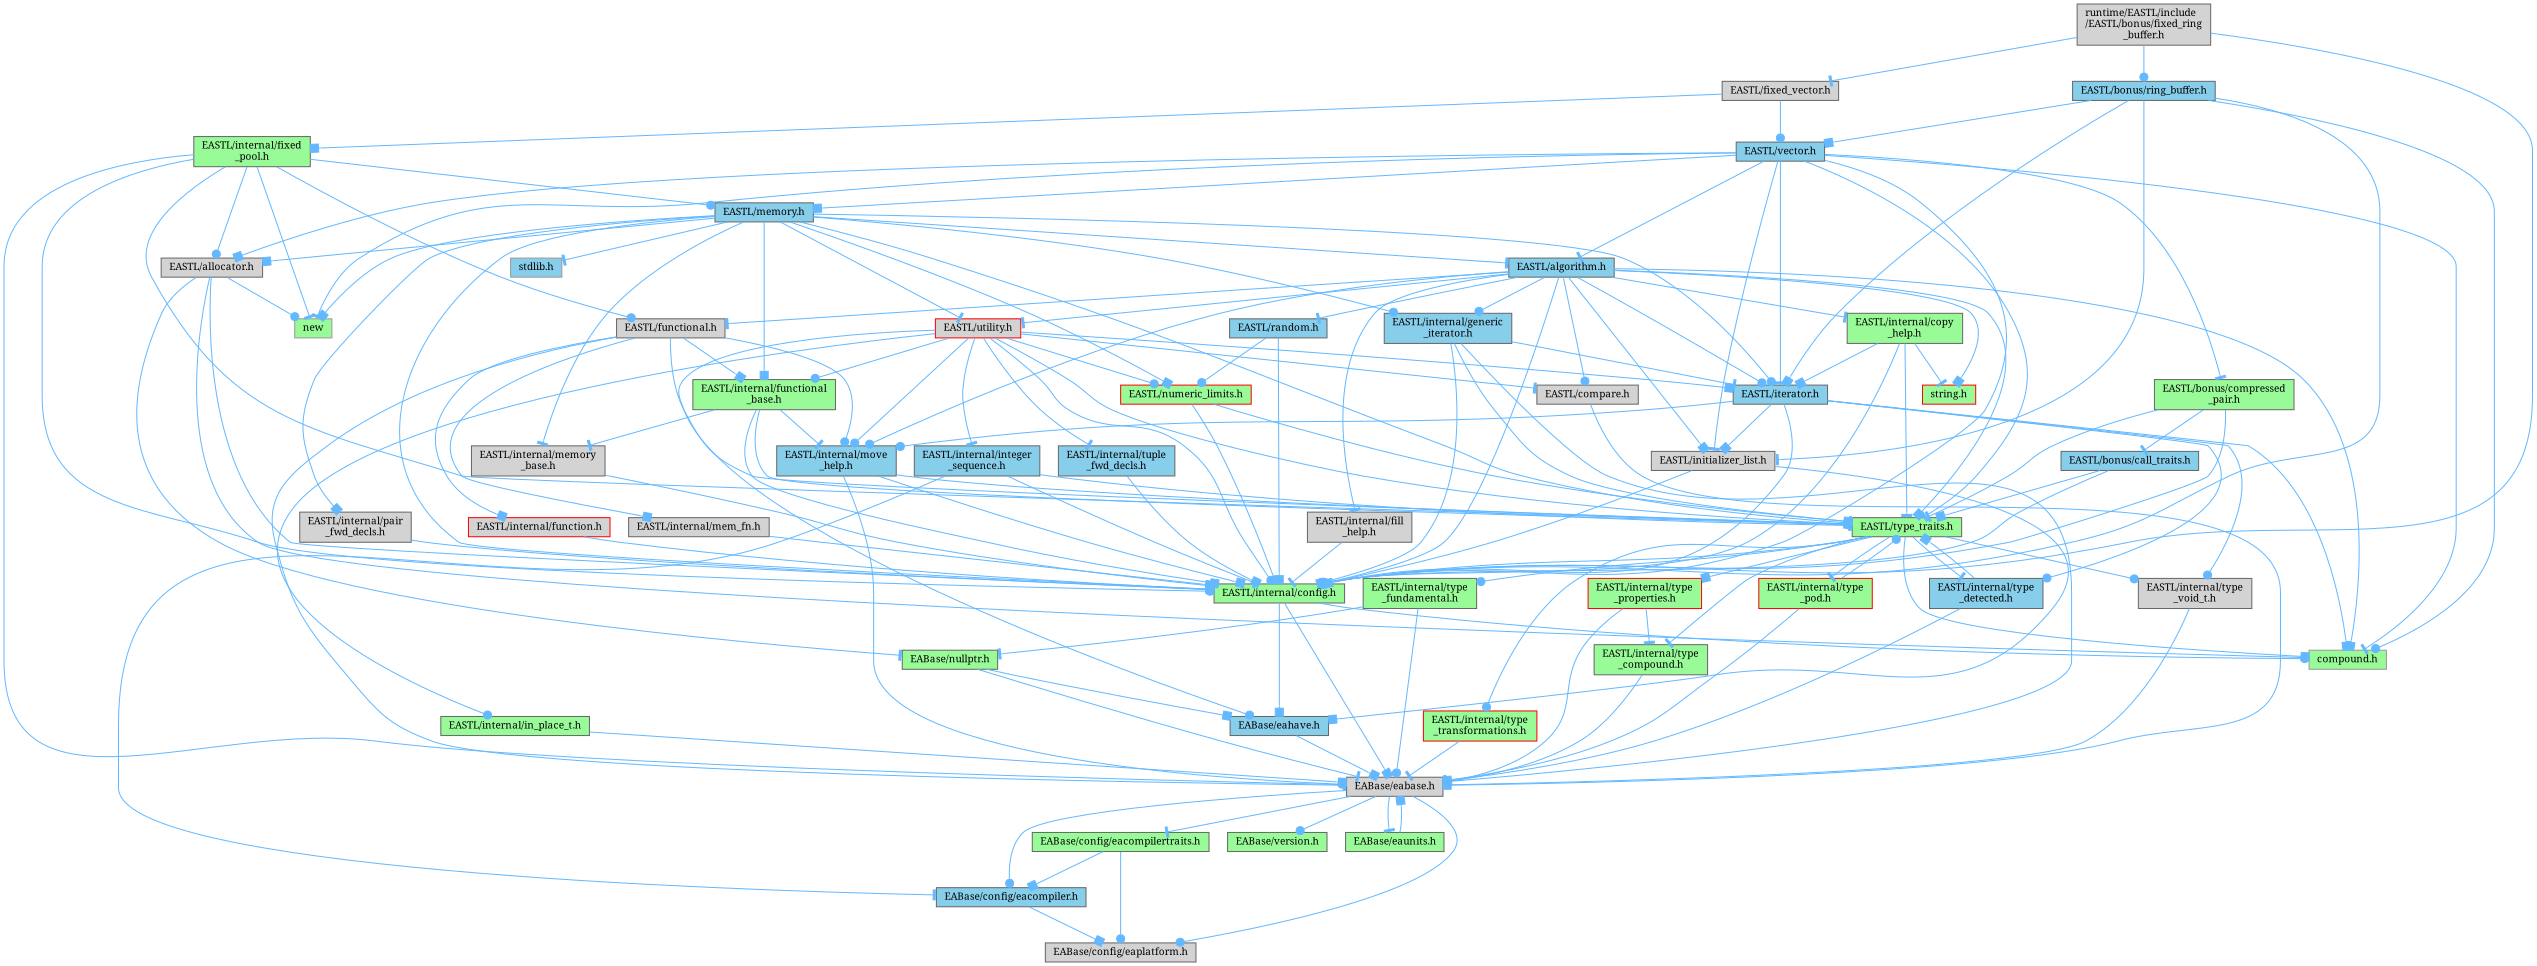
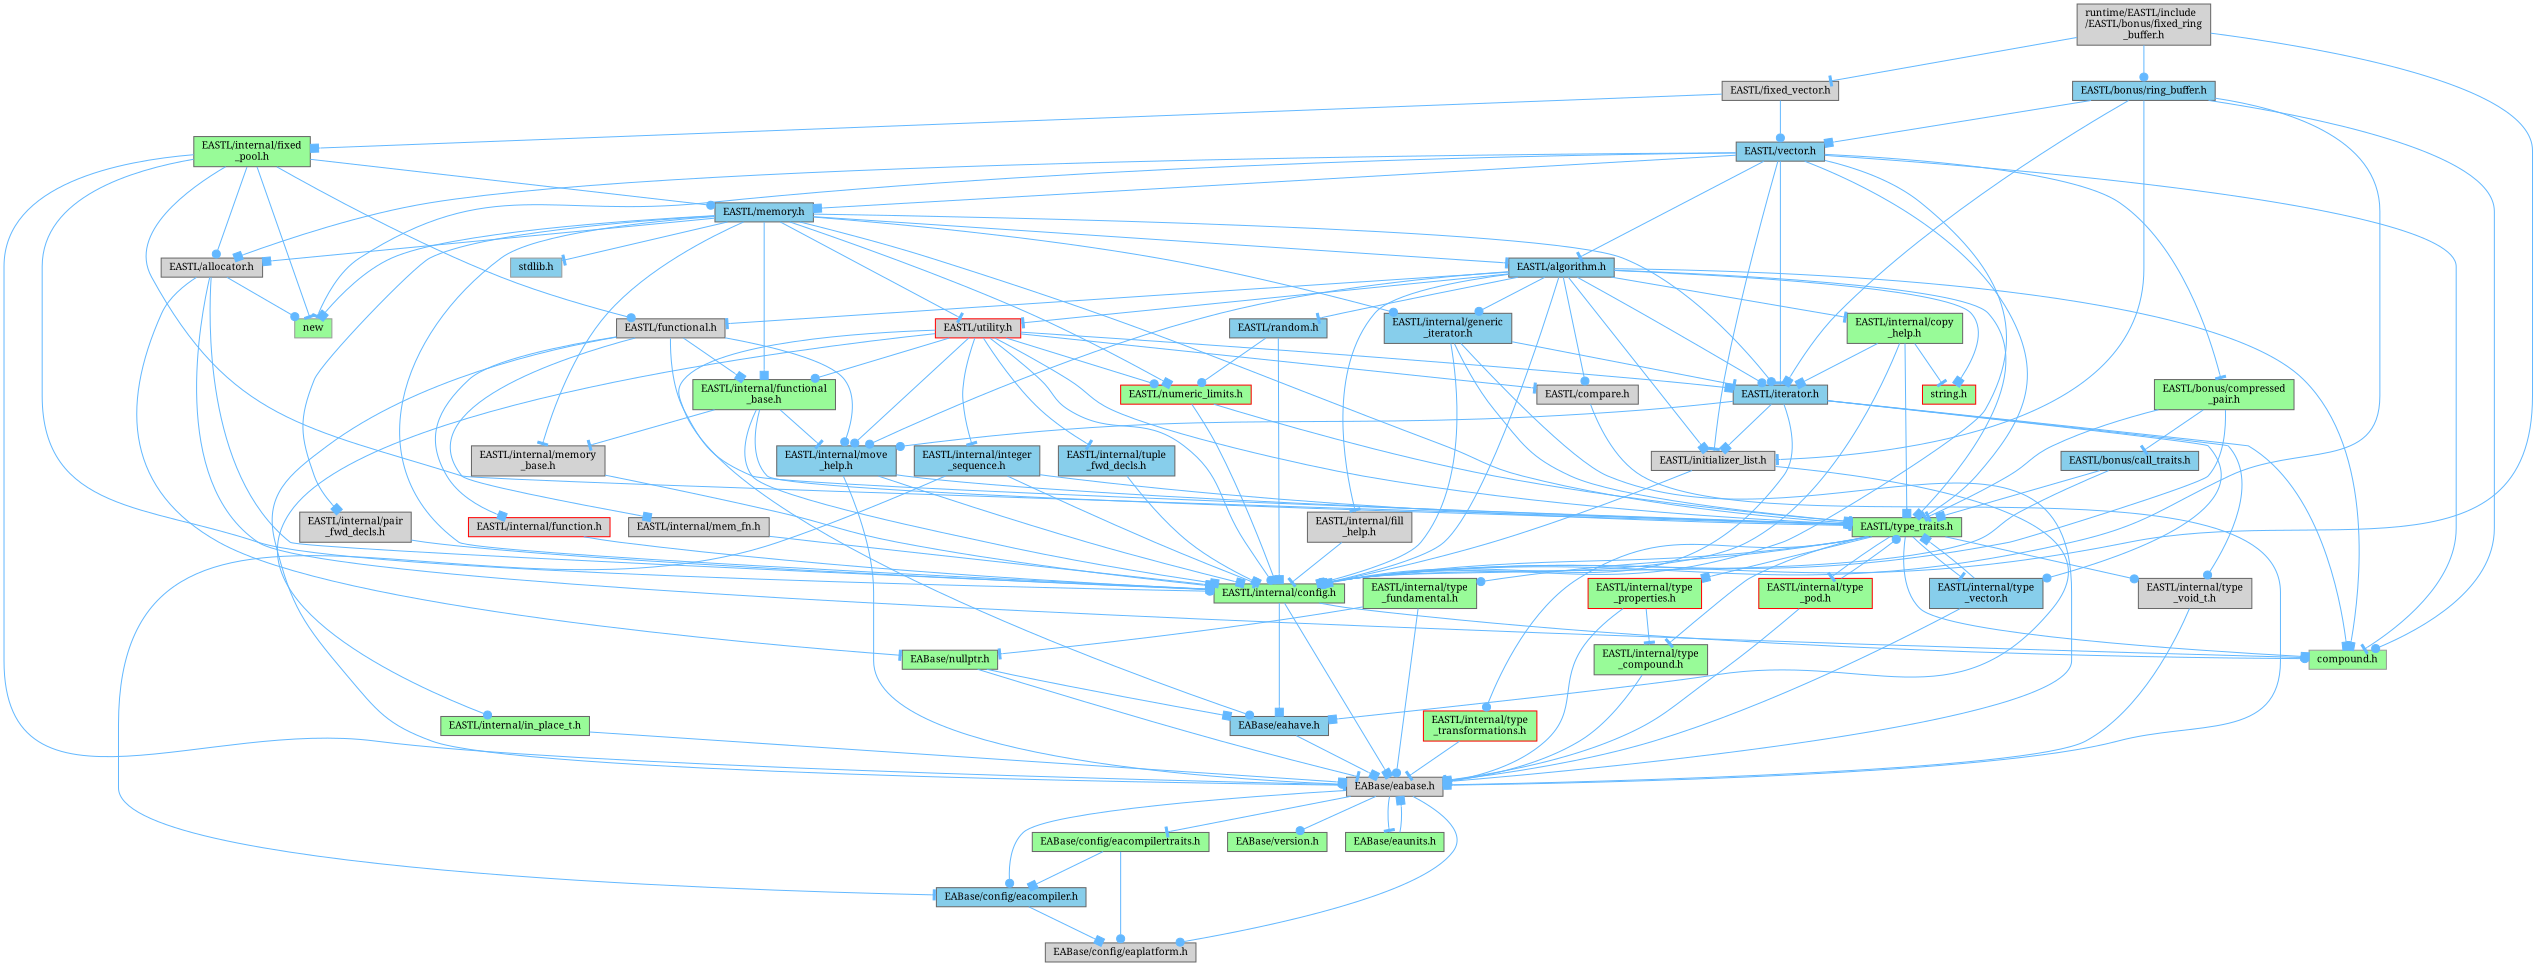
(1906, 428) -> (1906, 428)
(1986, 593) -> (1986, 593)
